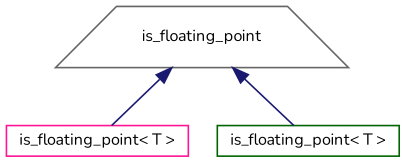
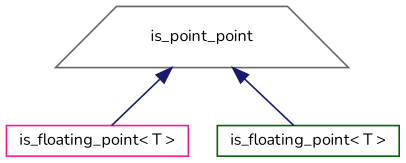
(202, 37) -> (202, 37)
